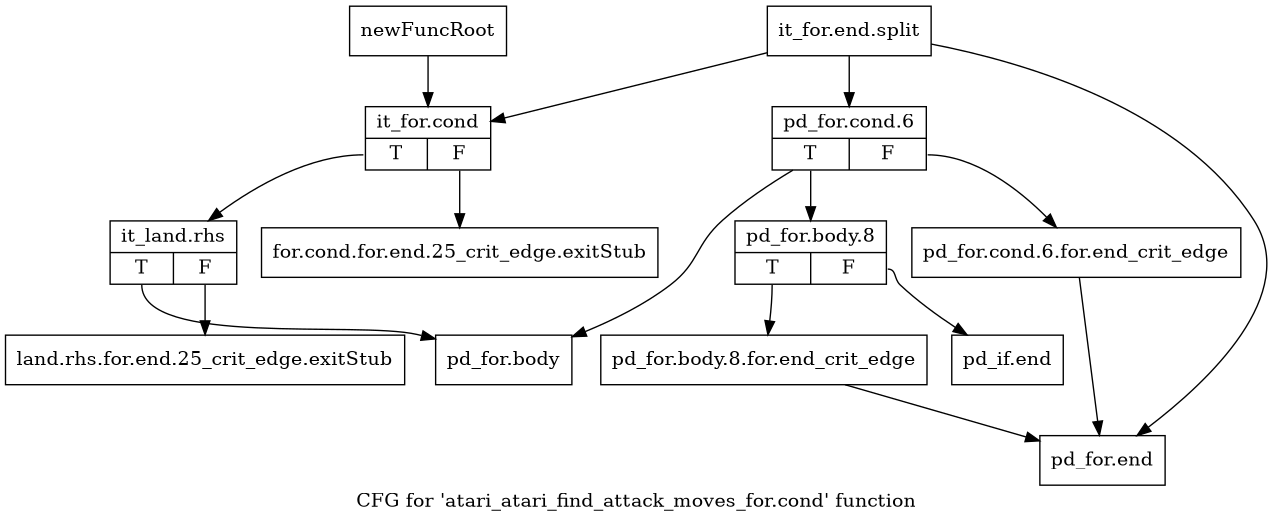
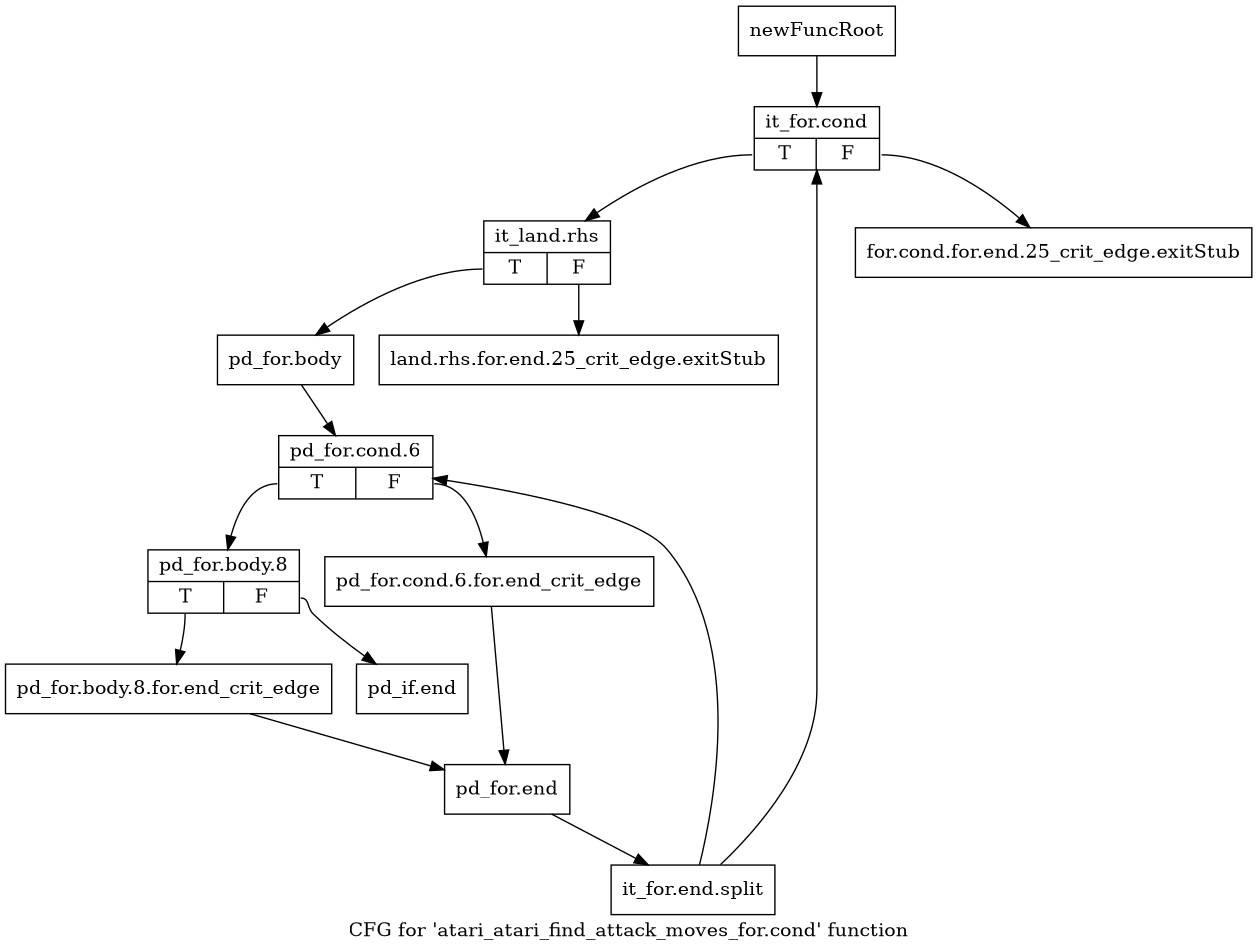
(1214, 173) -> (594, 836)
(694, 258) -> (315, 404)
